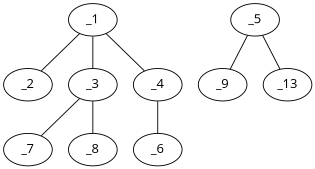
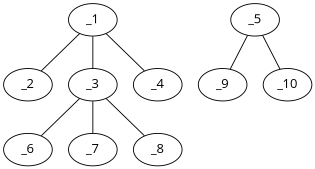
(288, 85) -> (288, 85)
(158, 117) -> (60, 117)
